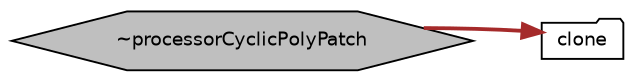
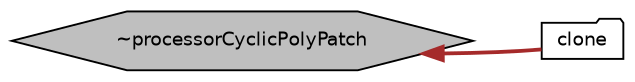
(473, 29) -> (492, 52)
